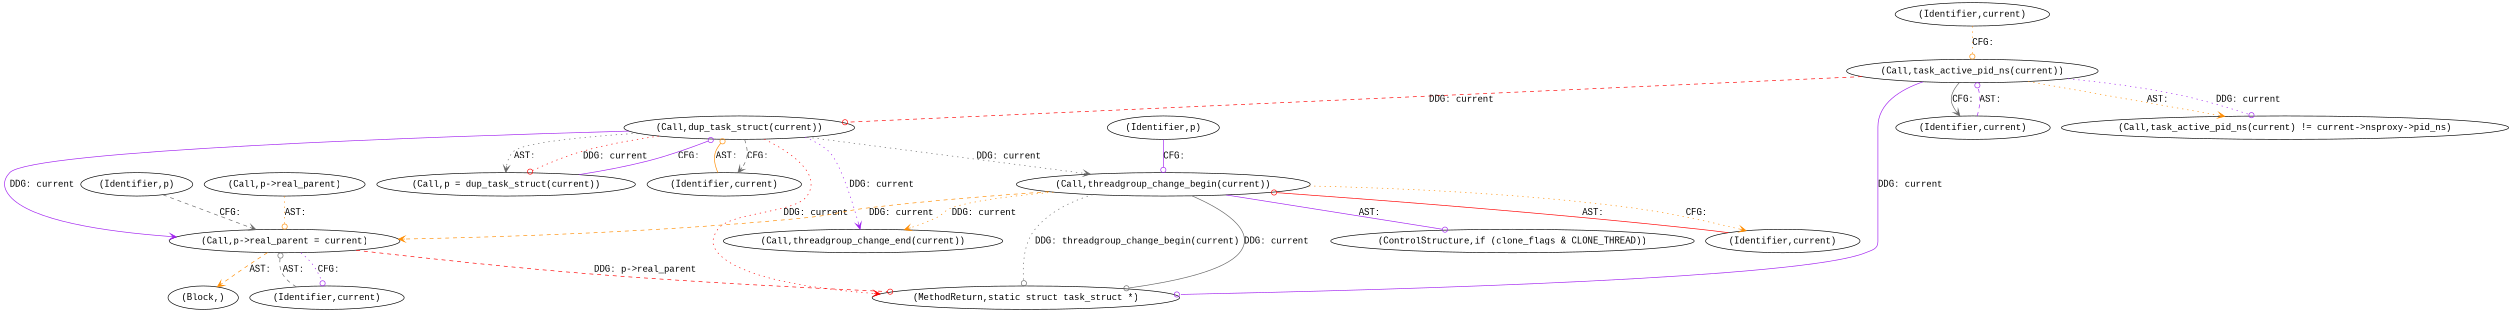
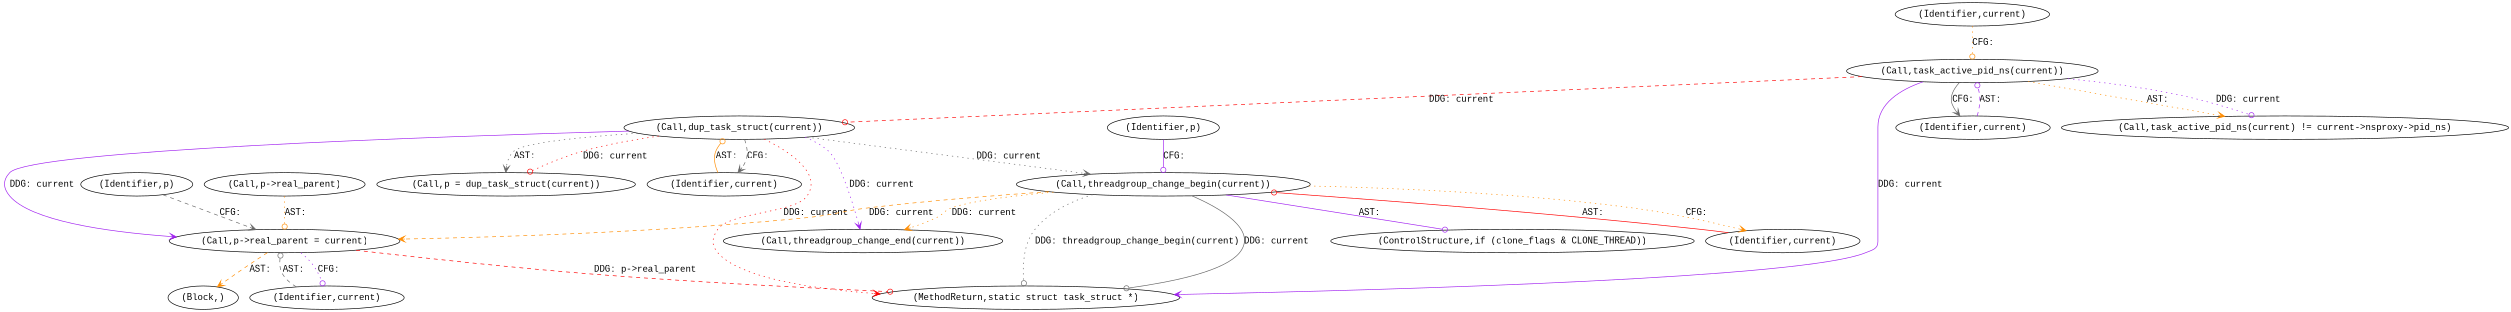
(645, 162) -> none
(1624, 279) -> (1624, 279)
